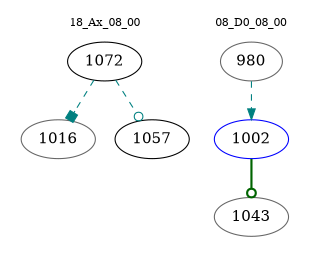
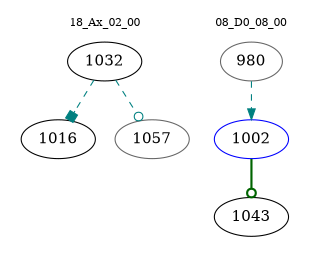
(105, 23) -> (105, 23)
(105, 62) -> (105, 62)
(58, 139) -> (58, 139)
(152, 139) -> (152, 139)
(251, 217) -> (251, 217)
